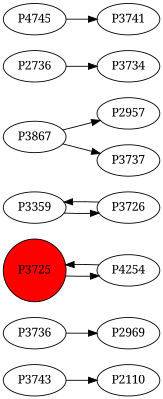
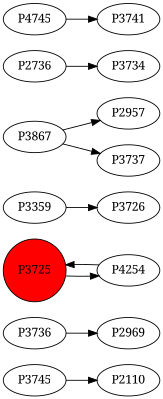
(86, 202) -> none
(35, 380) -> (35, 380)
